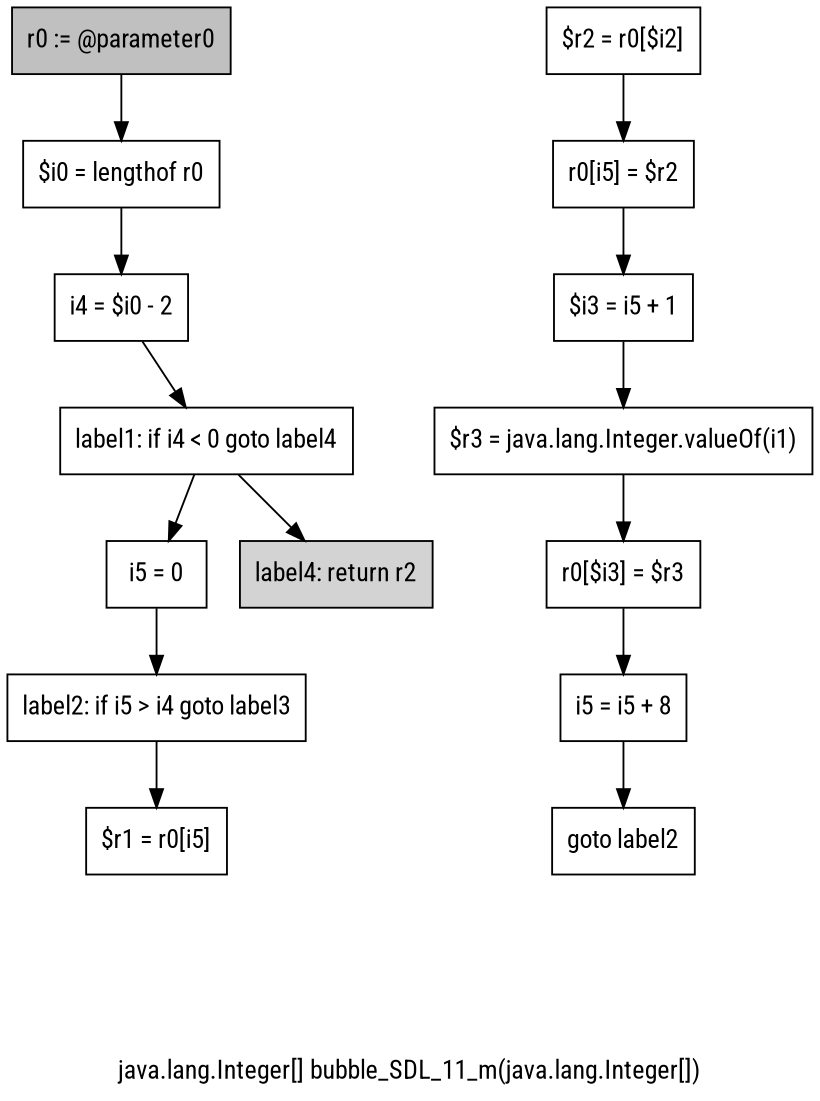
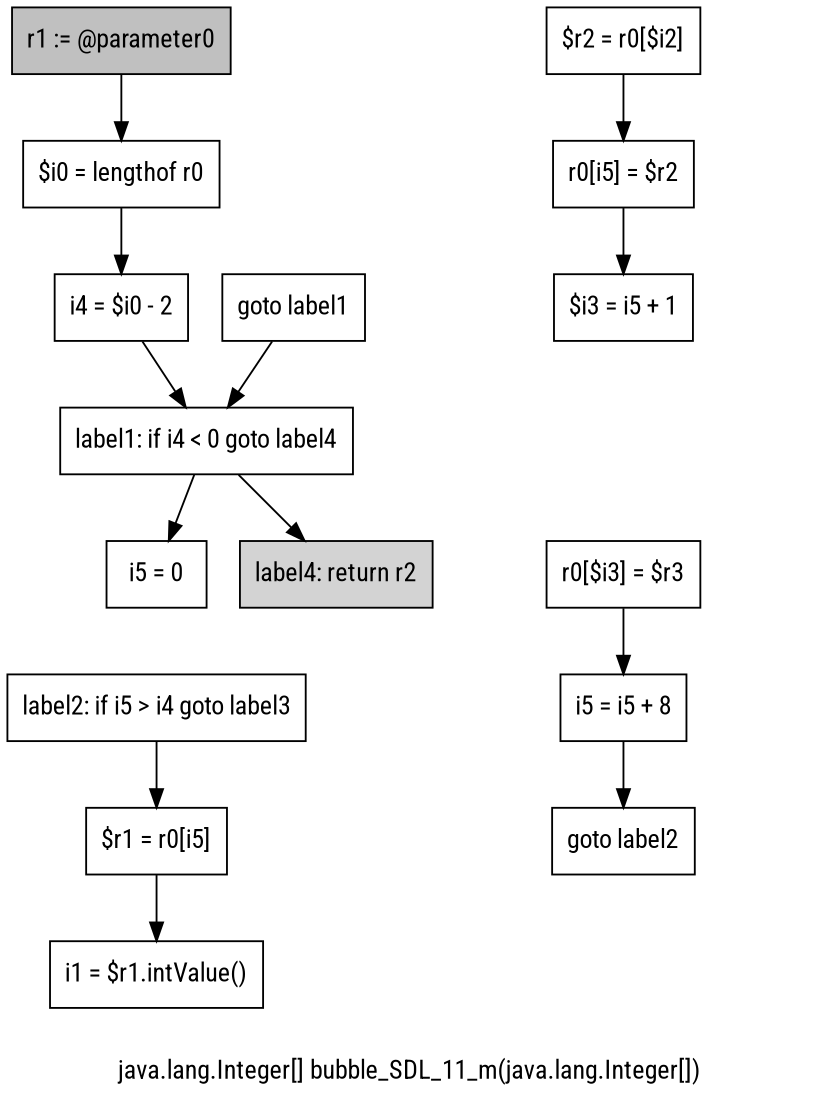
(121, 41) -> (121, 41)
none -> (294, 308)
(623, 441) -> none
(157, 632) -> none
none -> (157, 975)
